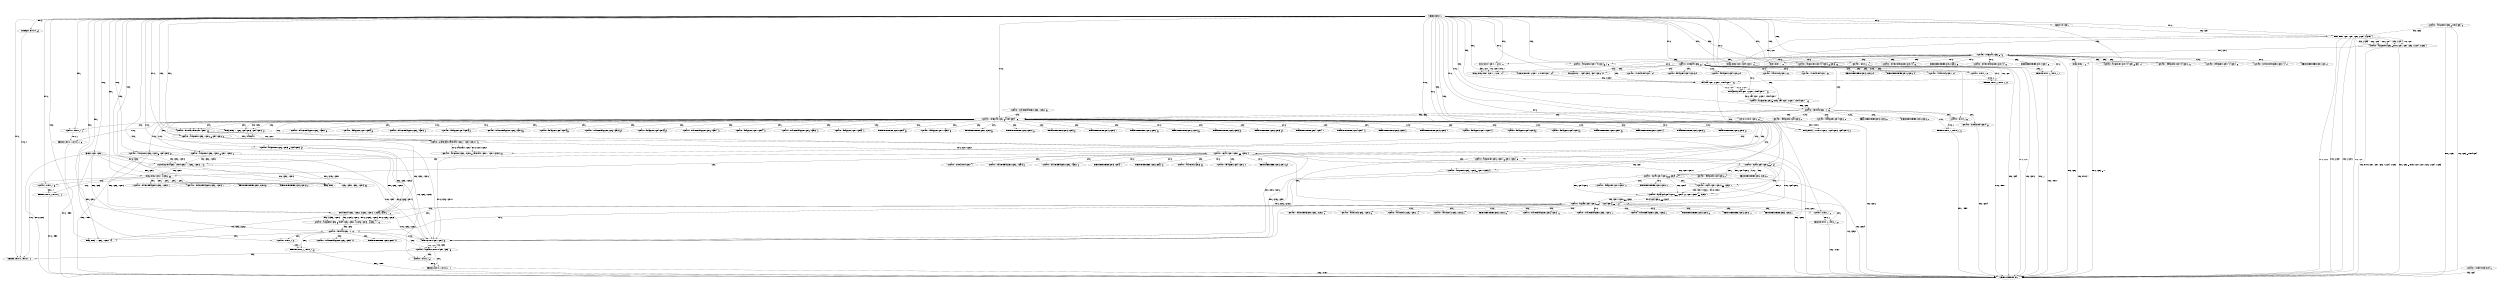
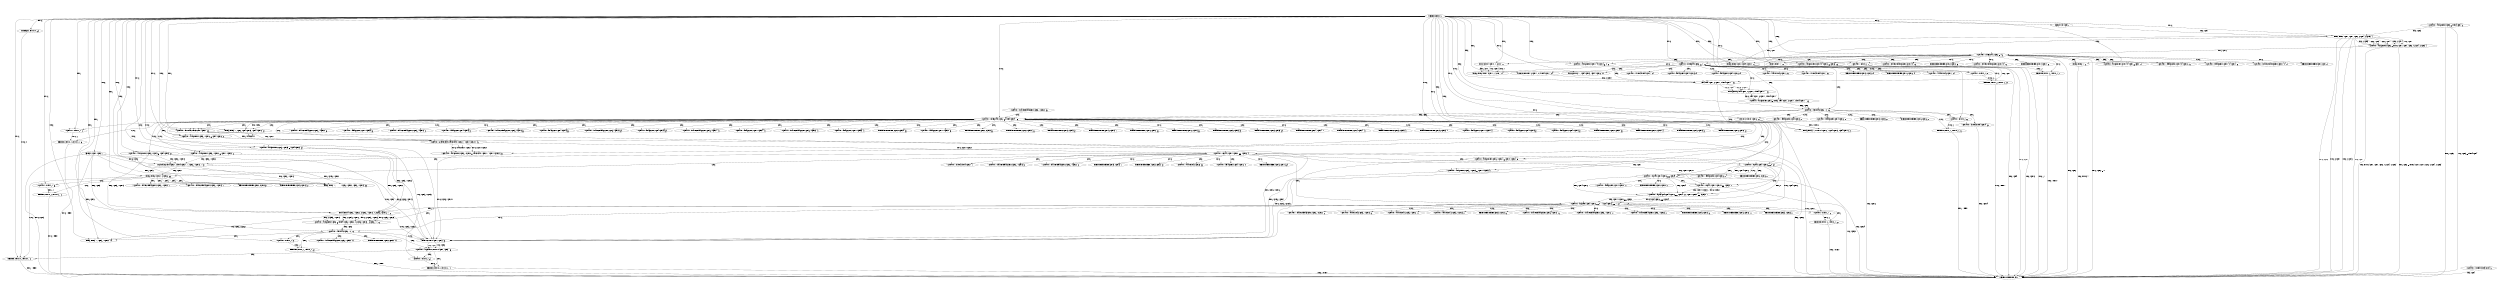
none -> (668, 17)
(1810, 60) -> (1810, 60)
(1753, 139) -> none
(365, 141) -> none
(431, 208) -> (431, 208)
(655, 274) -> (1004, 277)
